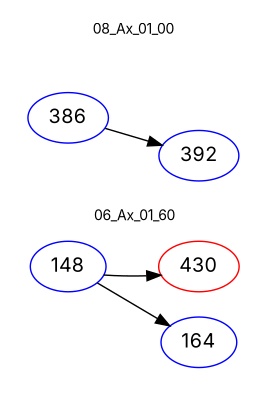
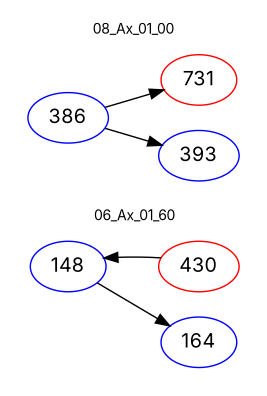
none -> (199, 80)
(199, 156) -> (199, 156)
(125, 276) -> (140, 257)
